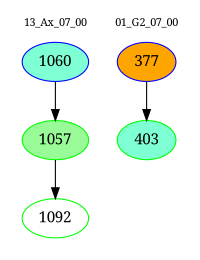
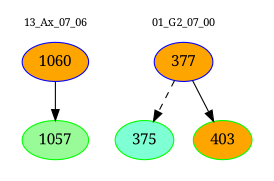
(55, 23) -> (55, 23)
(55, 62) -> (55, 62)
none -> (144, 140)
(147, 140) -> (223, 140)
(55, 218) -> none
